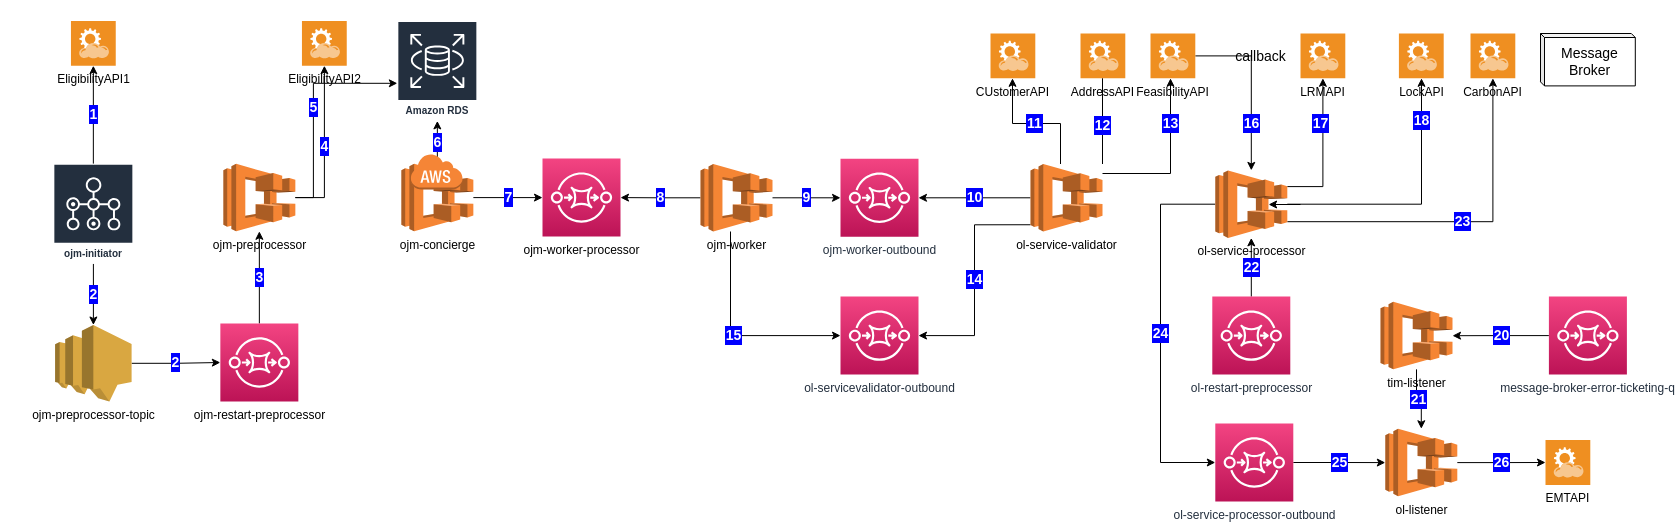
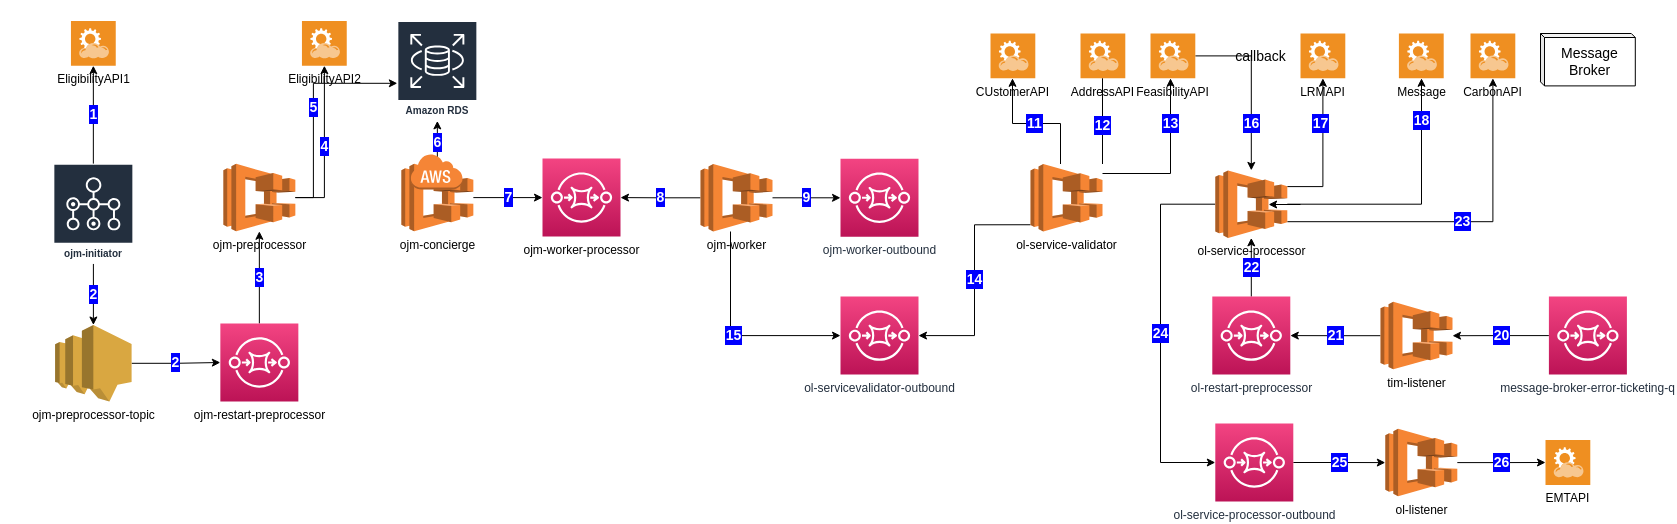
(1422, 93) -> (1422, 93)
(979, 198) -> none
(1417, 398) -> (1339, 336)
